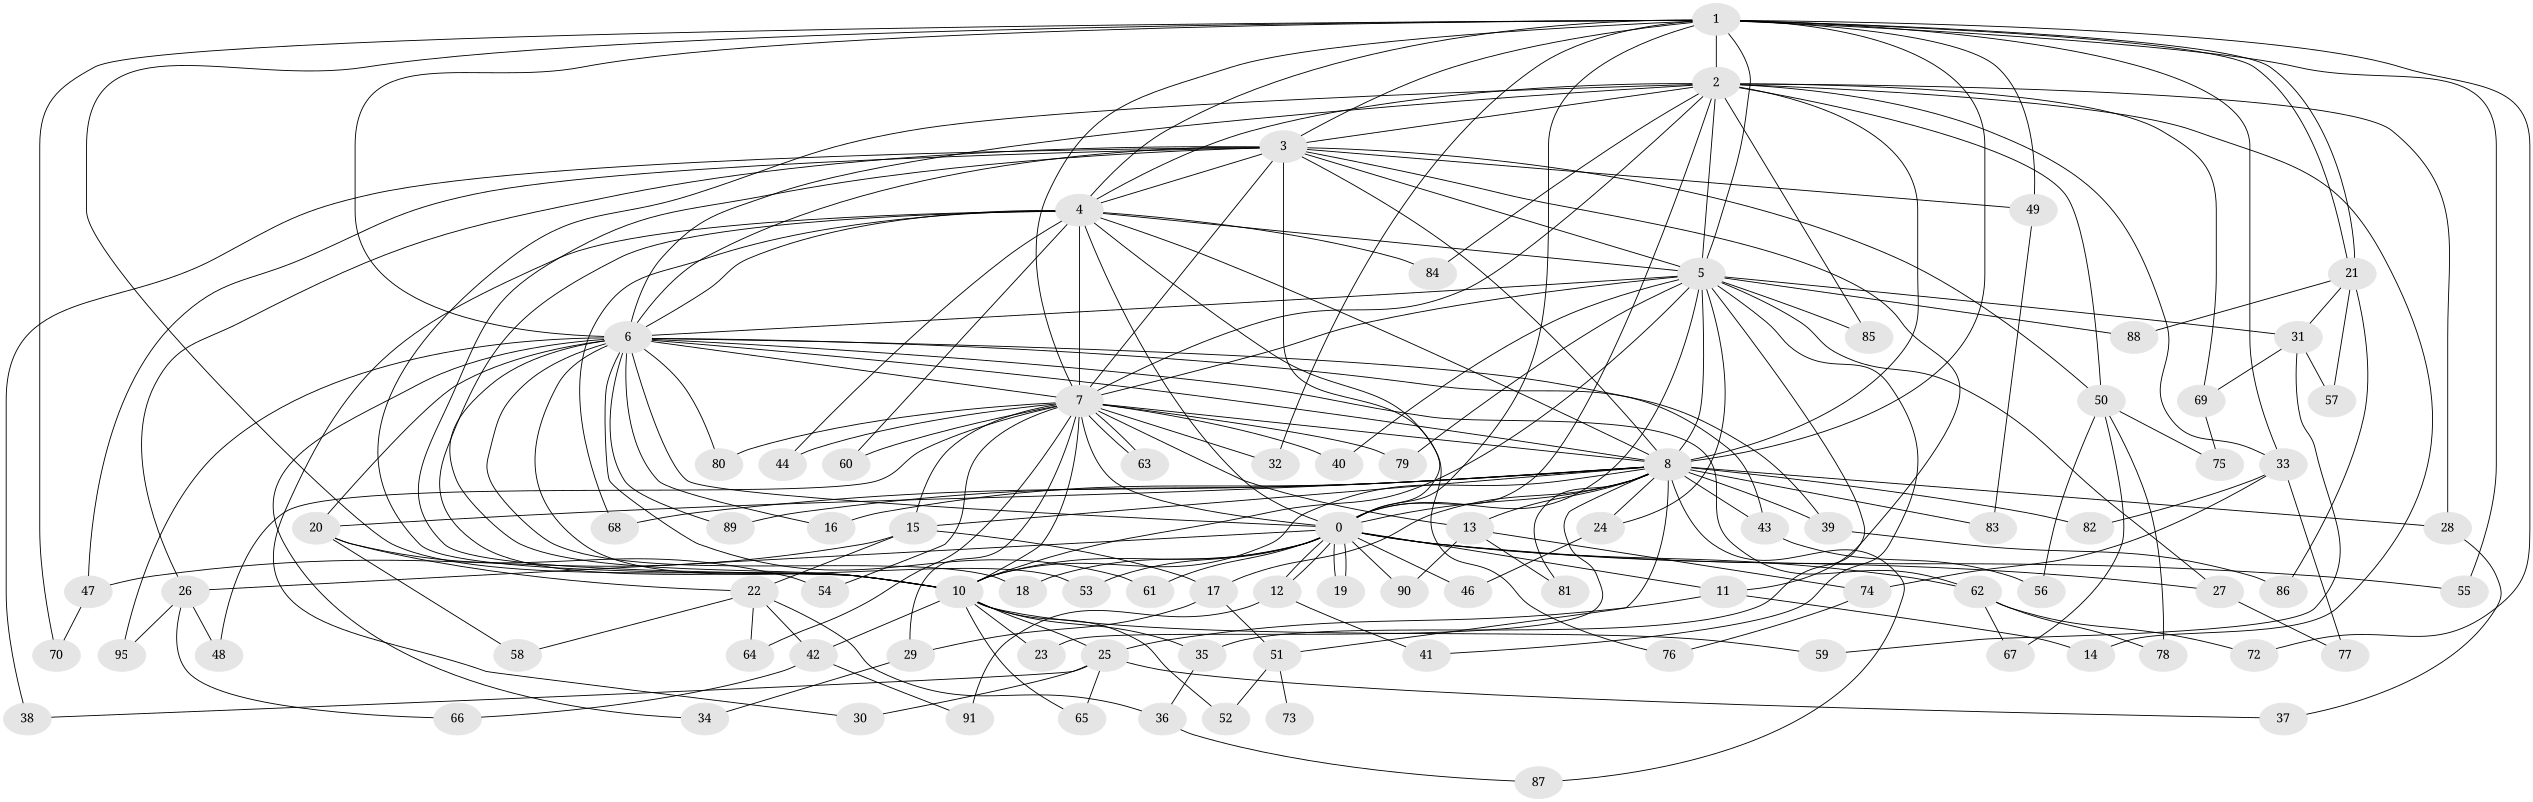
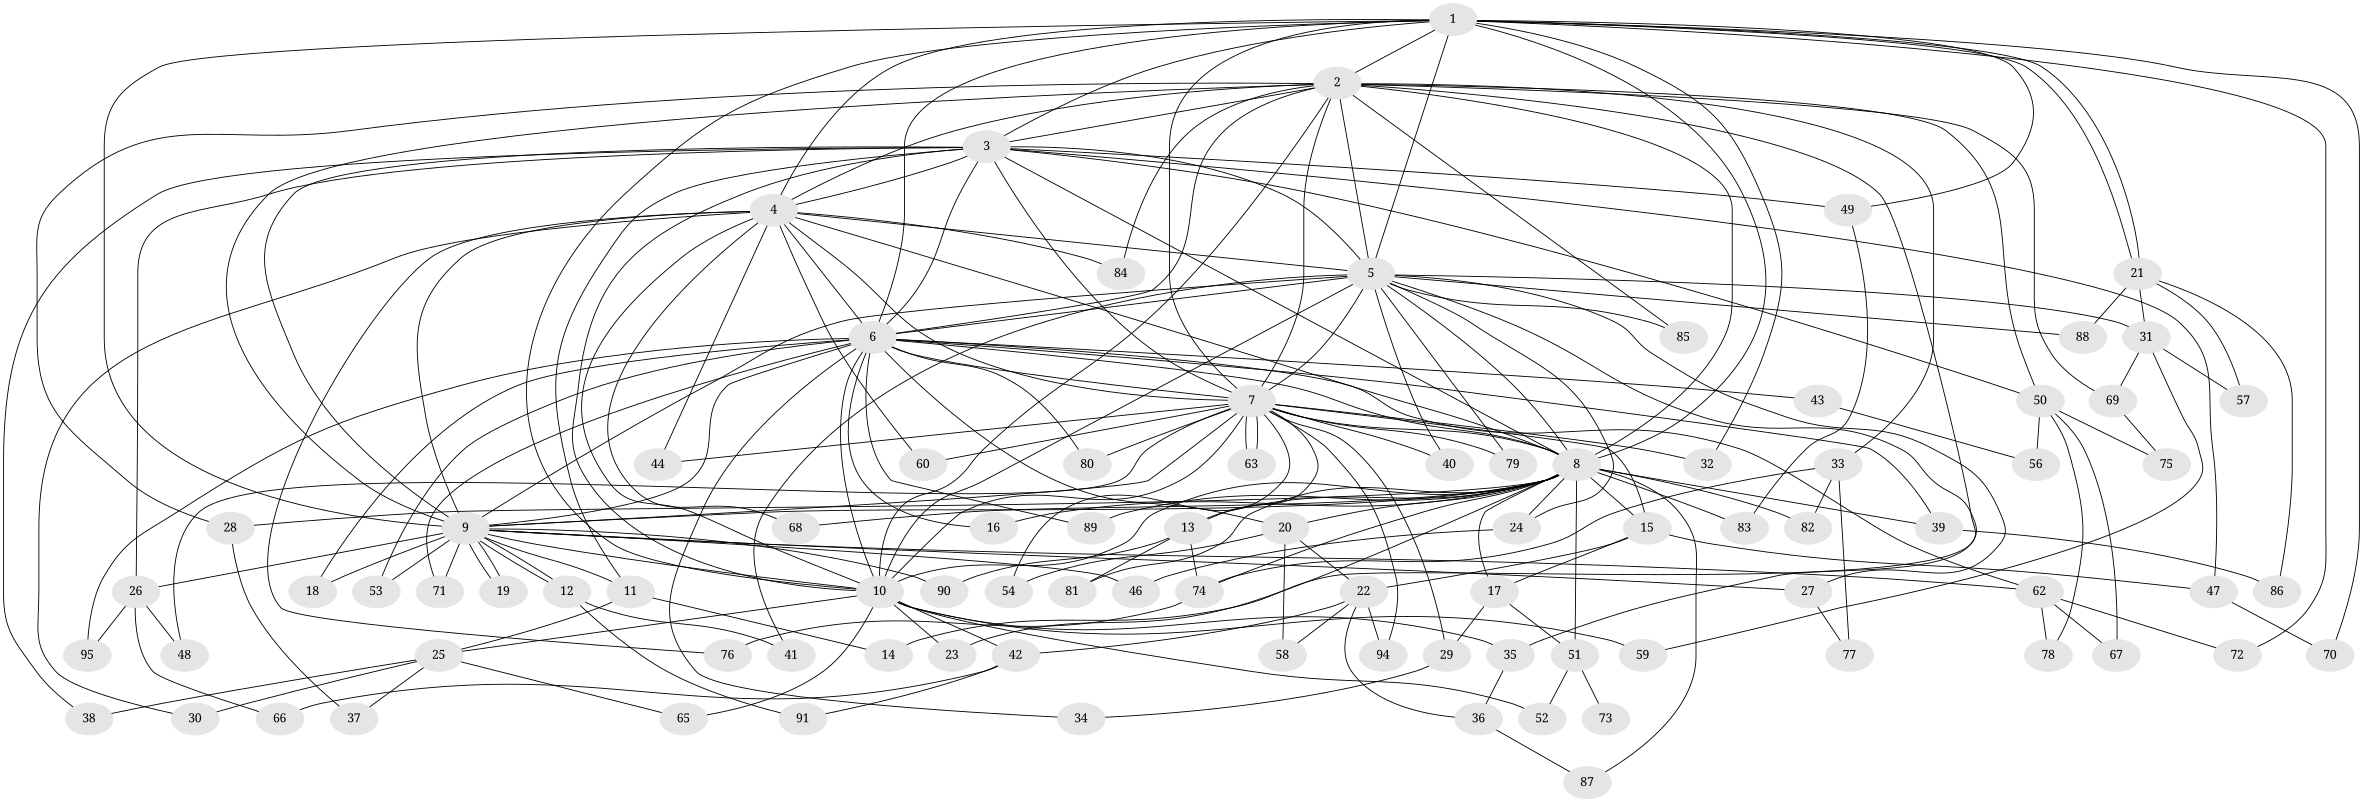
(2162, 75) -> none
(1710, 492) -> (1387, 523)
(1339, 528) -> (466, 528)
(1150, 592) -> (440, 592)
(2464, 592) -> none
(750, 655) -> (1383, 655)
